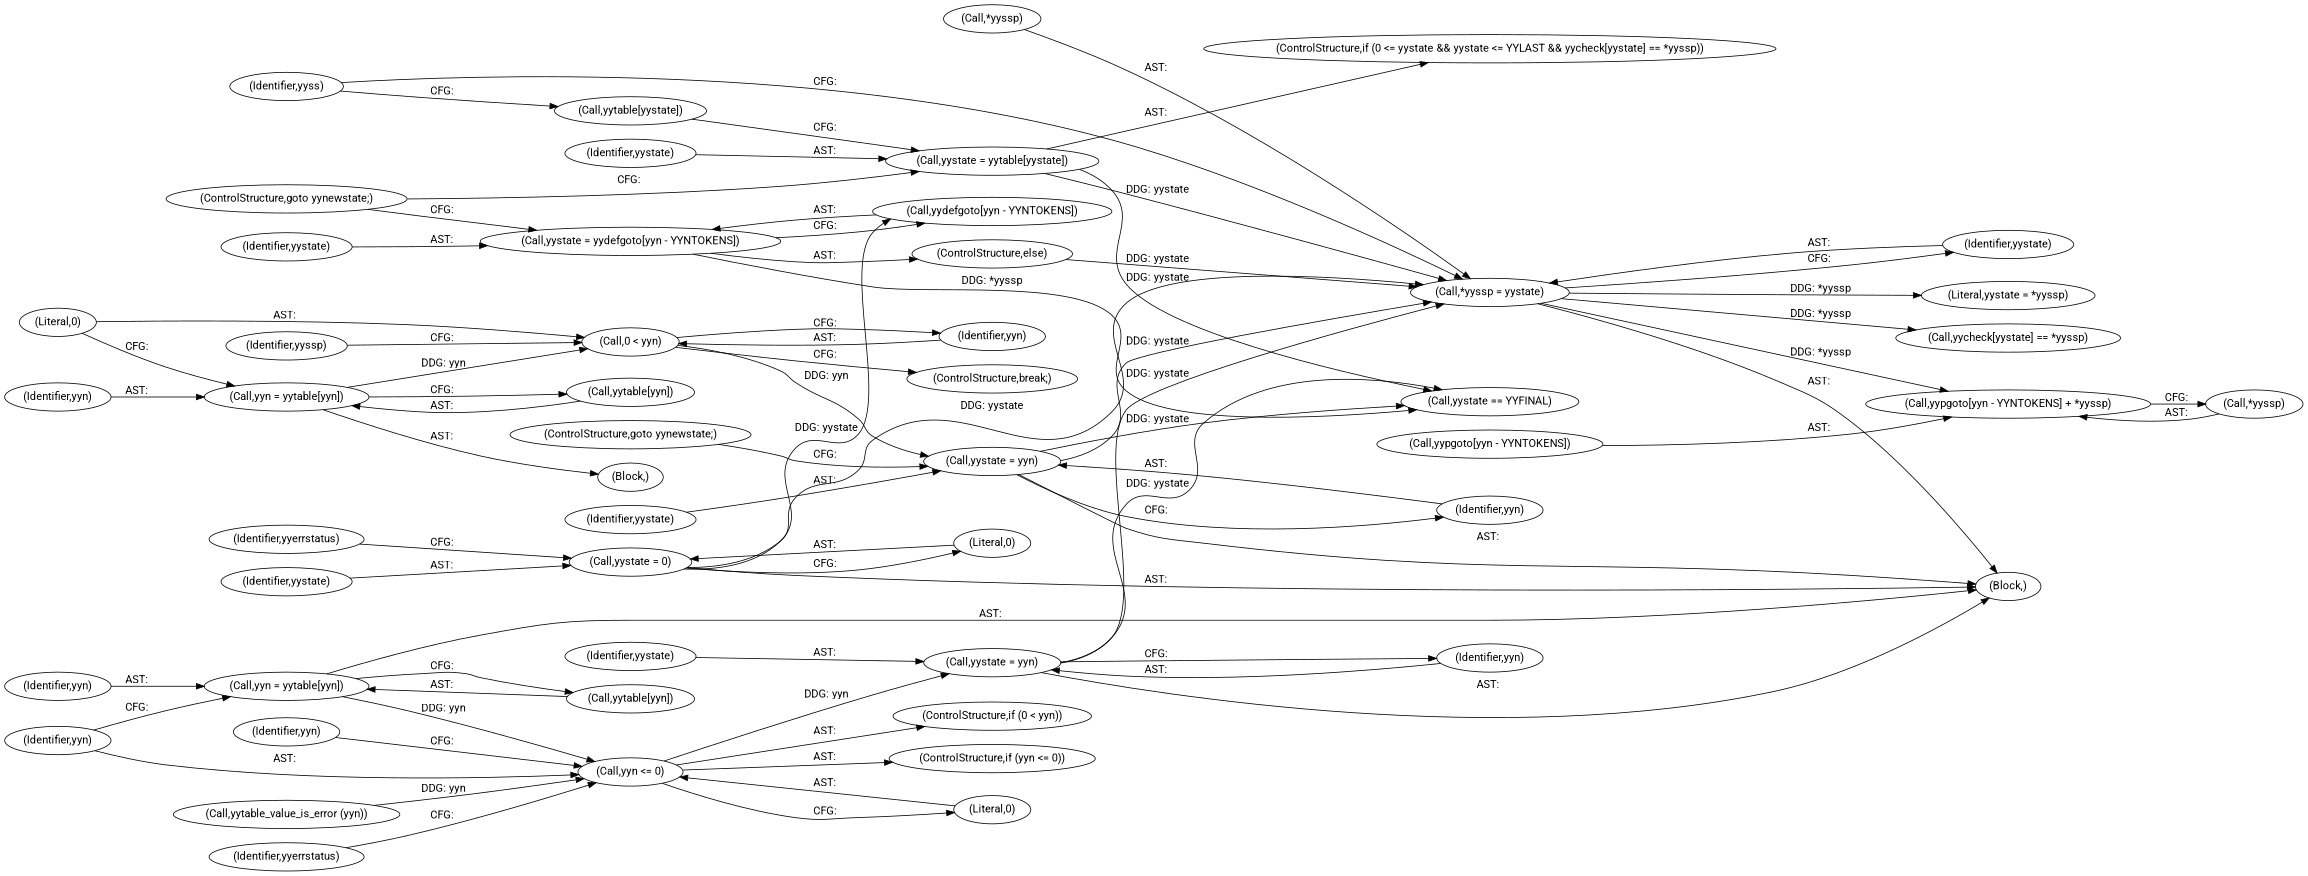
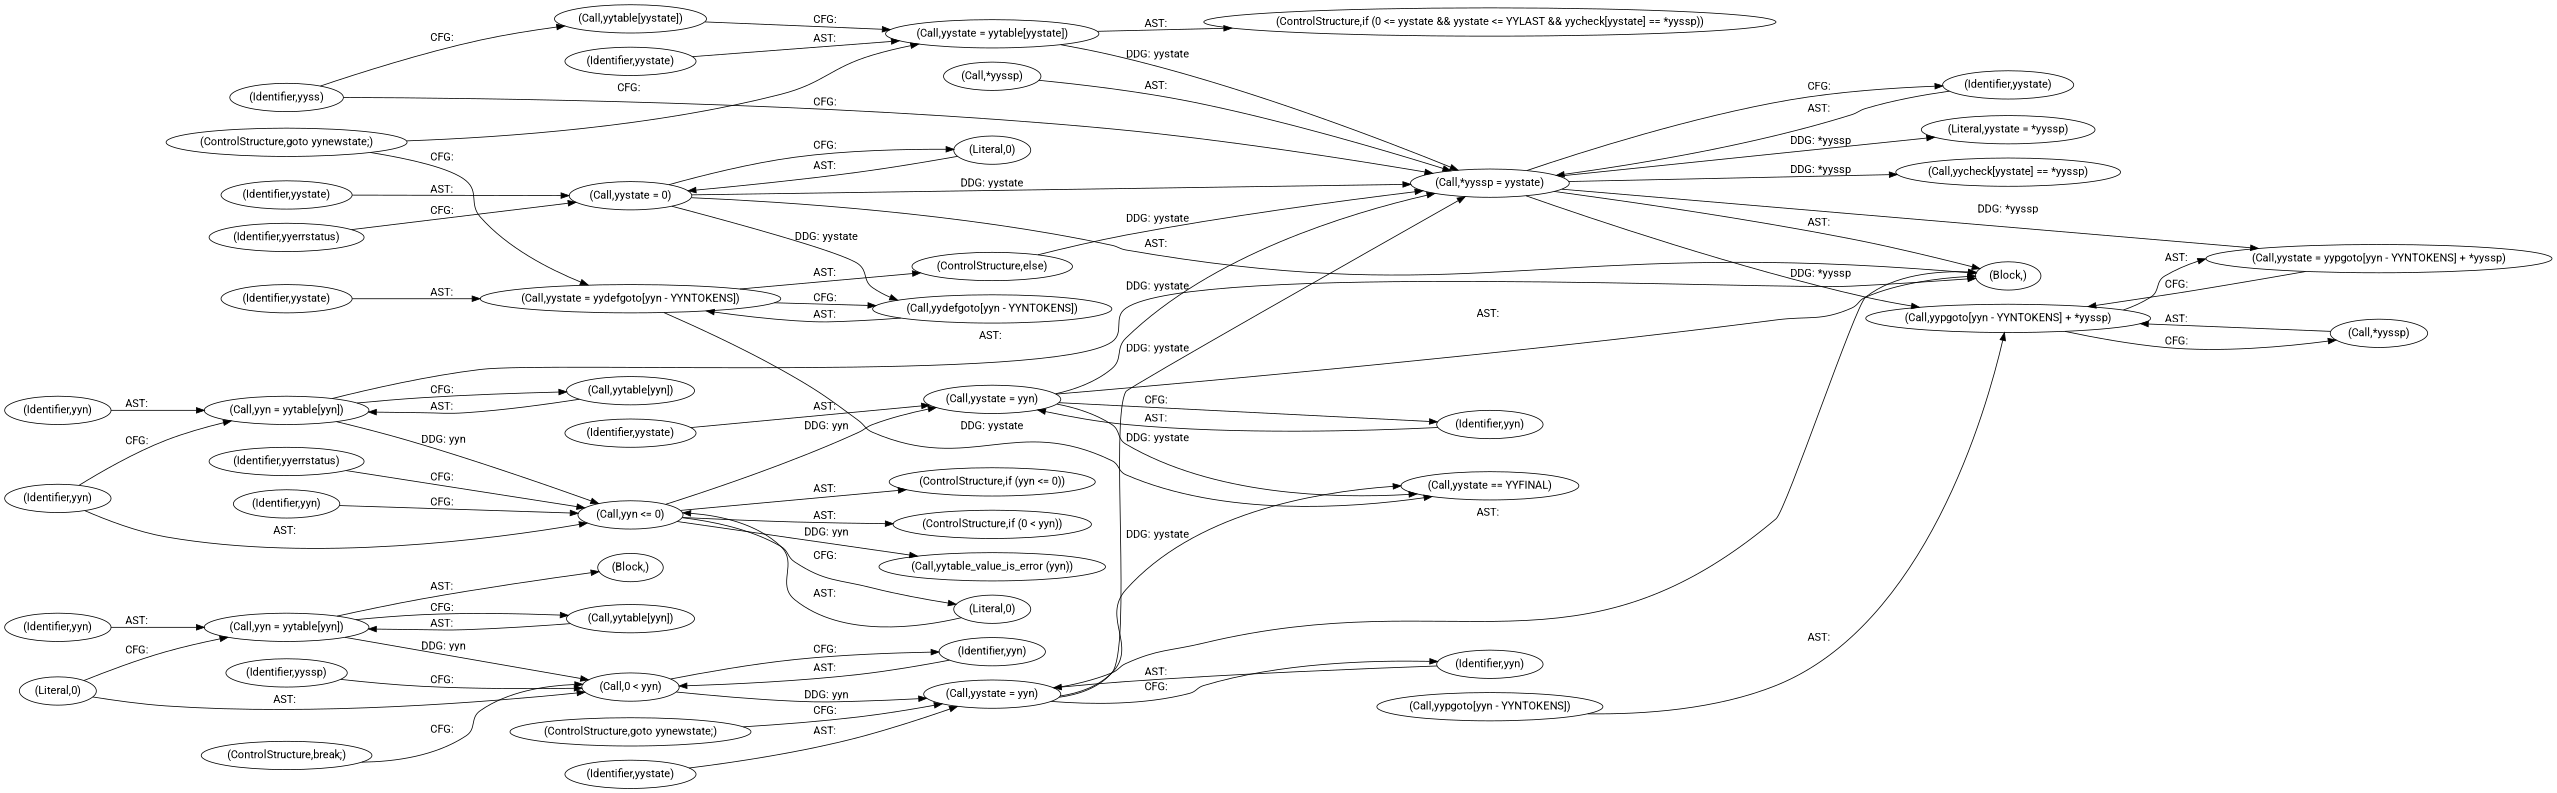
none -> (2379, 259)
(992, 281) -> (992, 426)
(1204, 329) -> none
(792, 361) -> (472, 728)
(475, 794) -> (793, 538)
